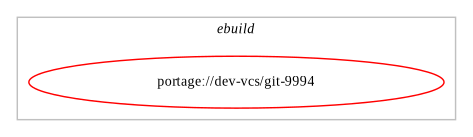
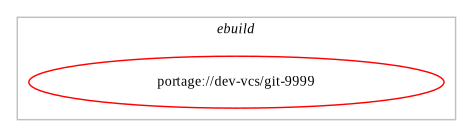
(236, 82) -> (236, 82)
